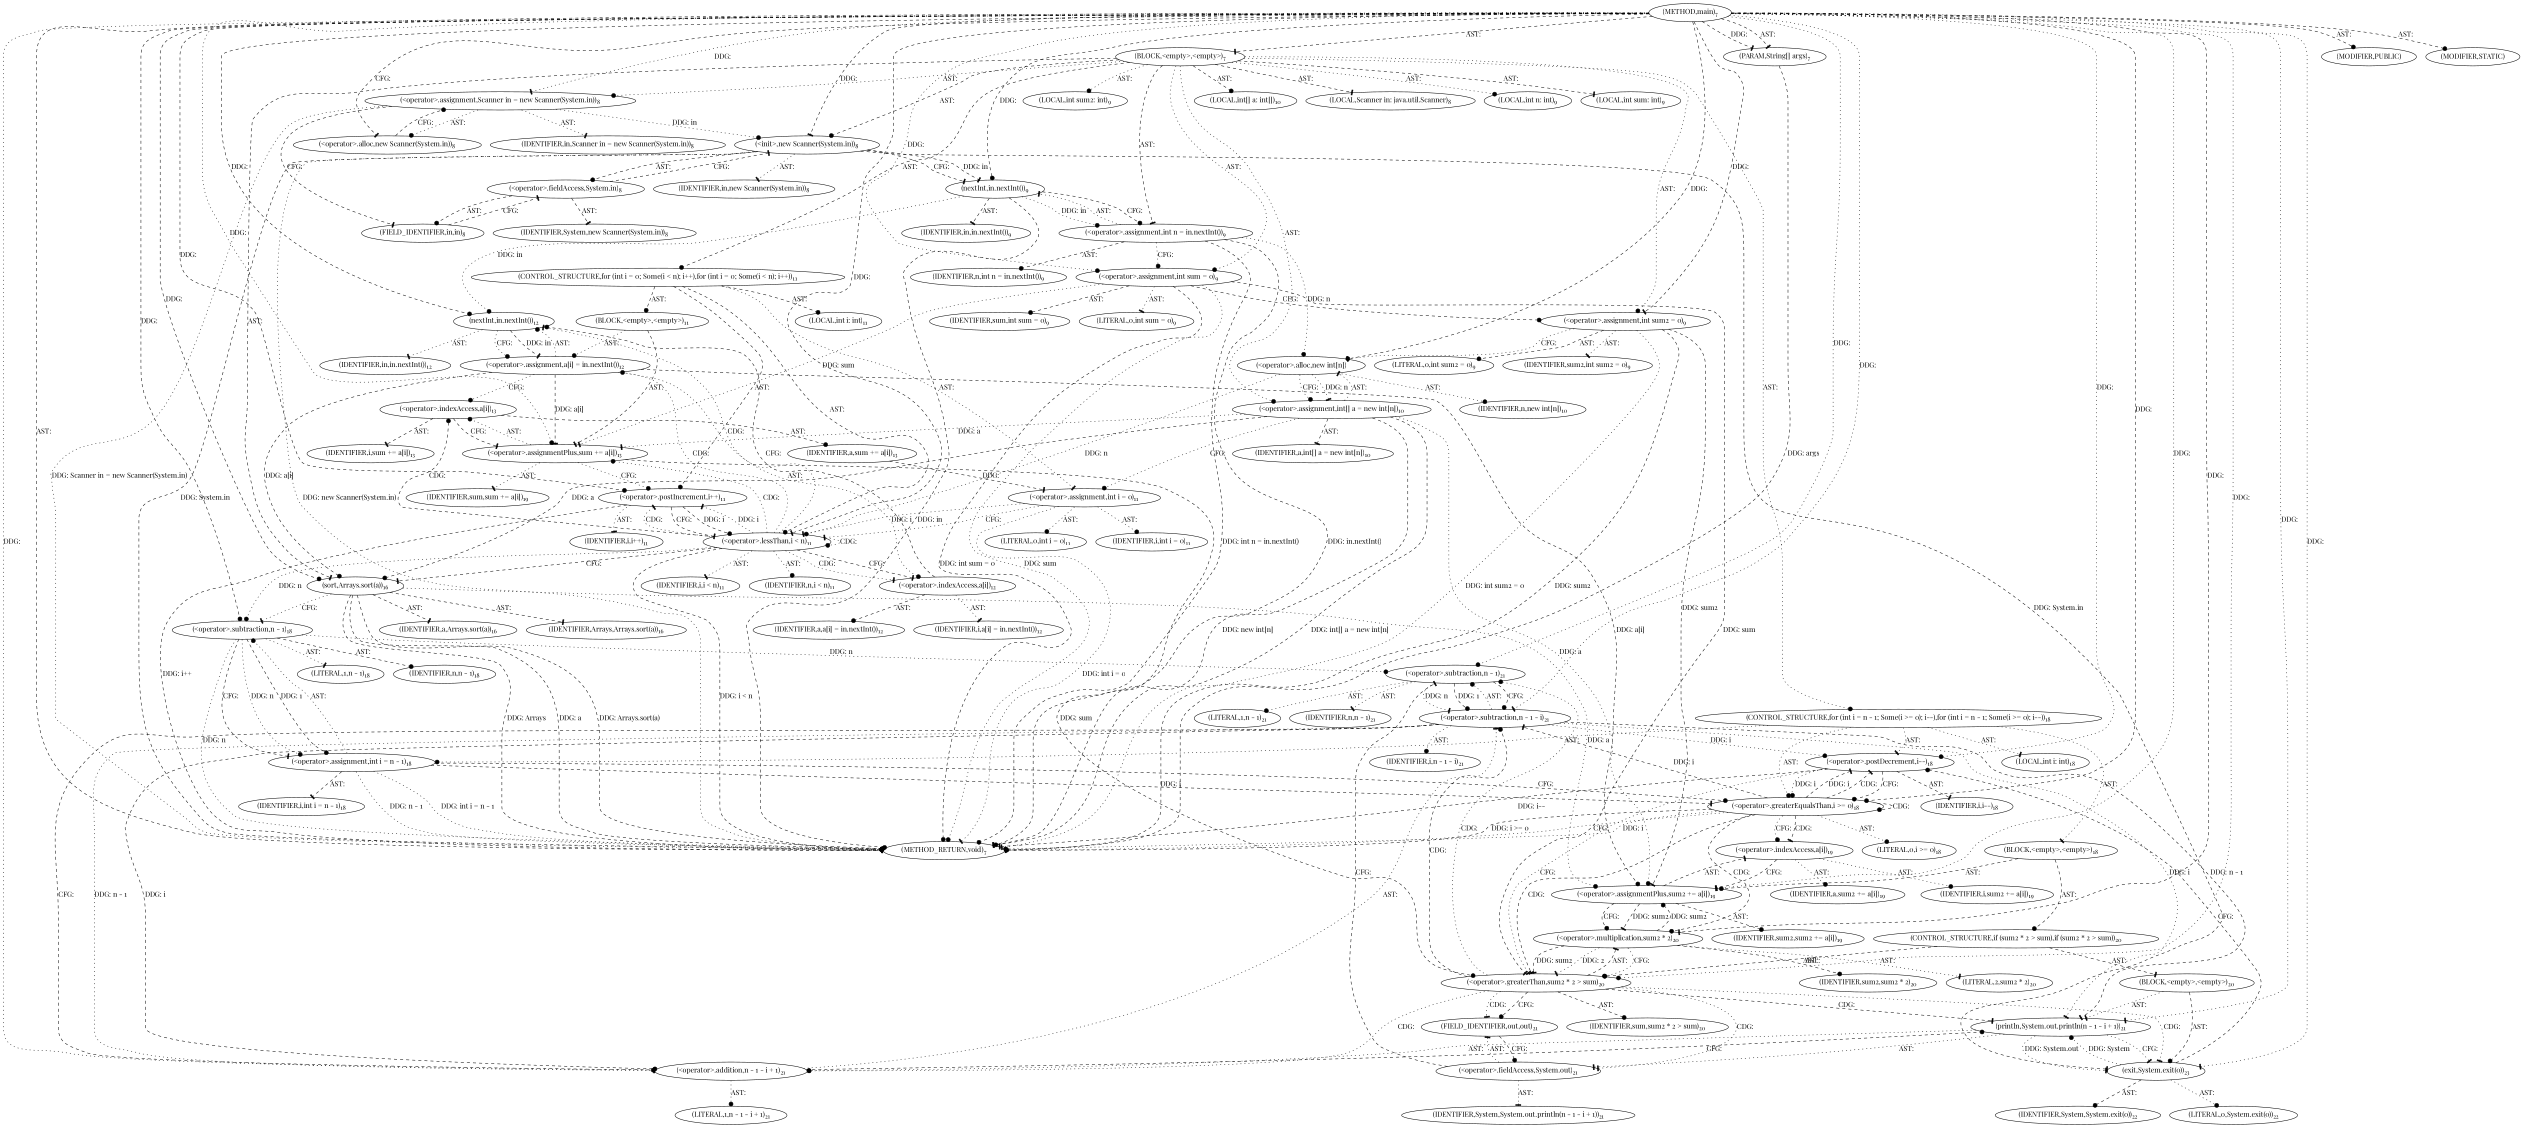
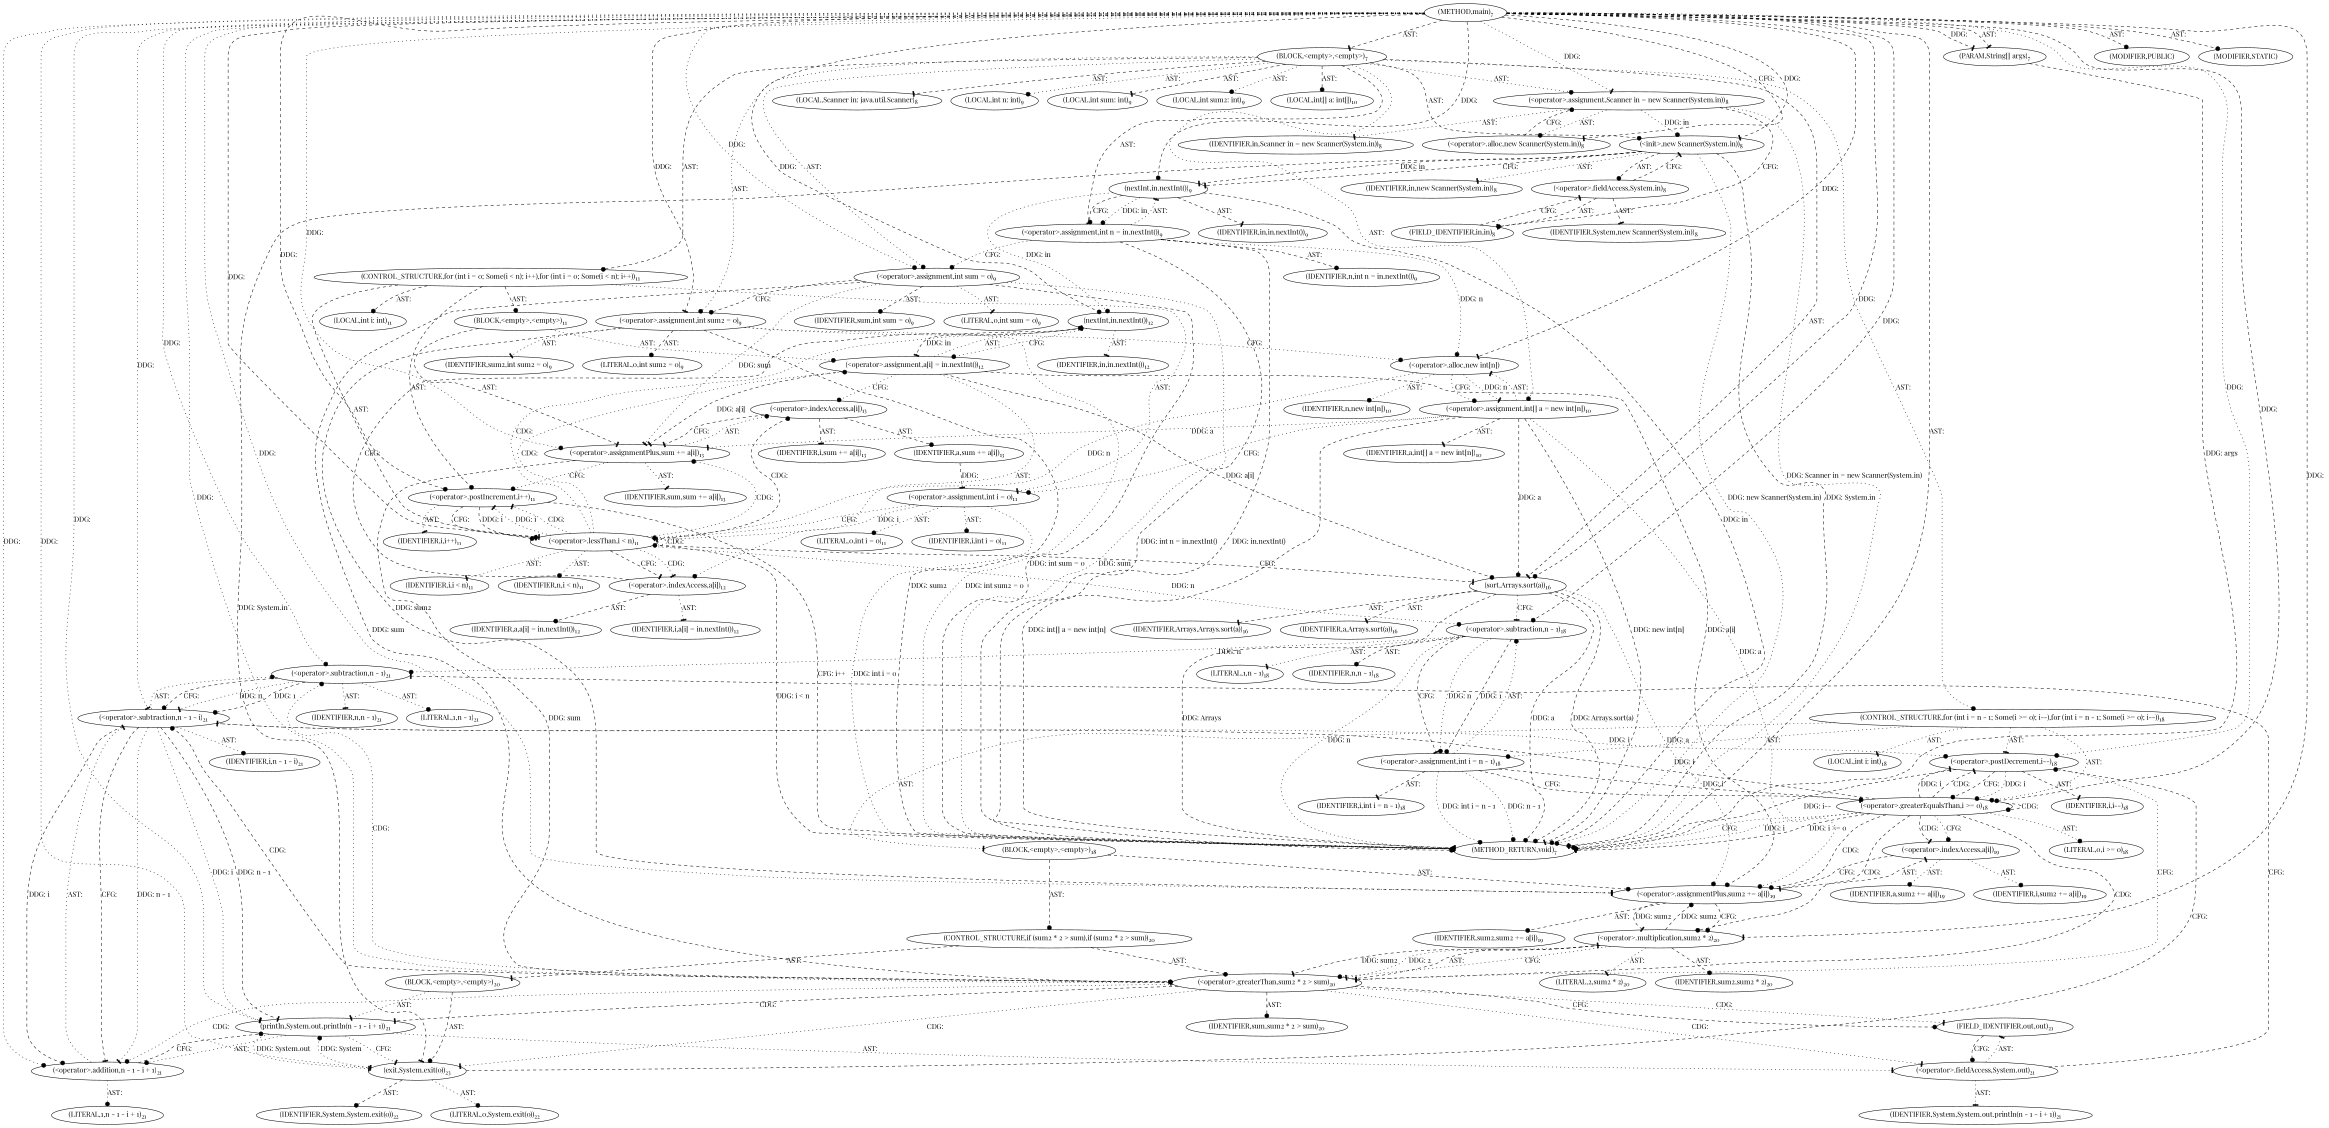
(526, 497) -> (723, 497)
(177, 674) -> (832, 674)
none -> (1832, 856)
